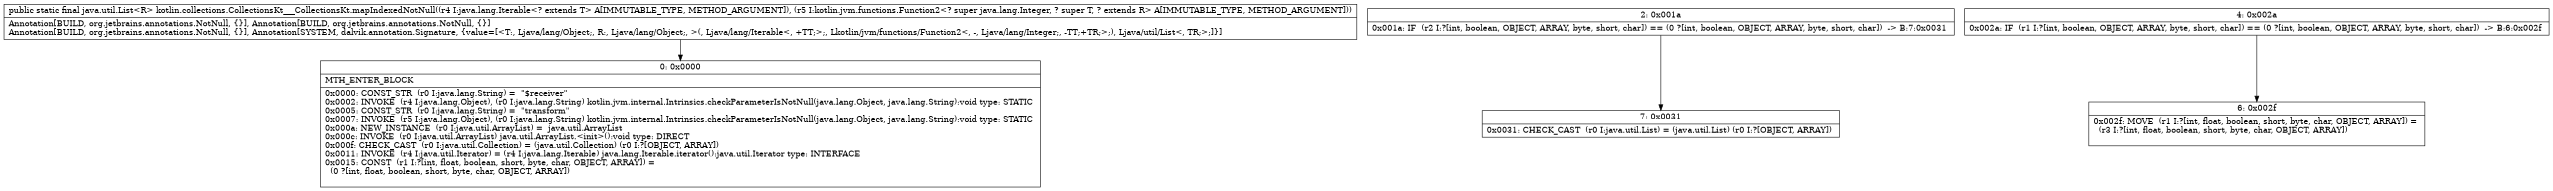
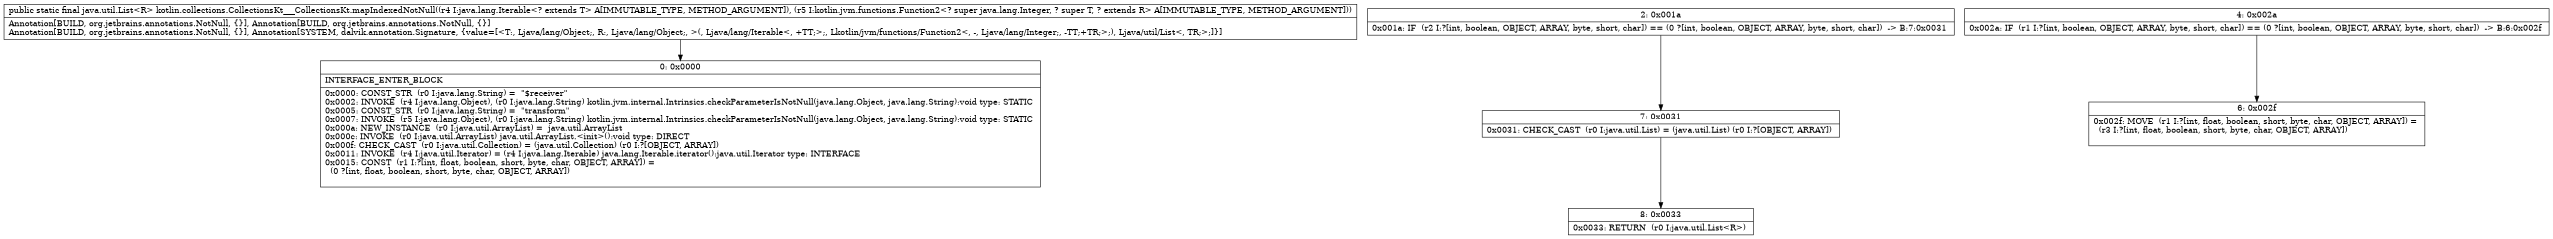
(369, 80) -> (384, 80)
none -> (1661, 222)
